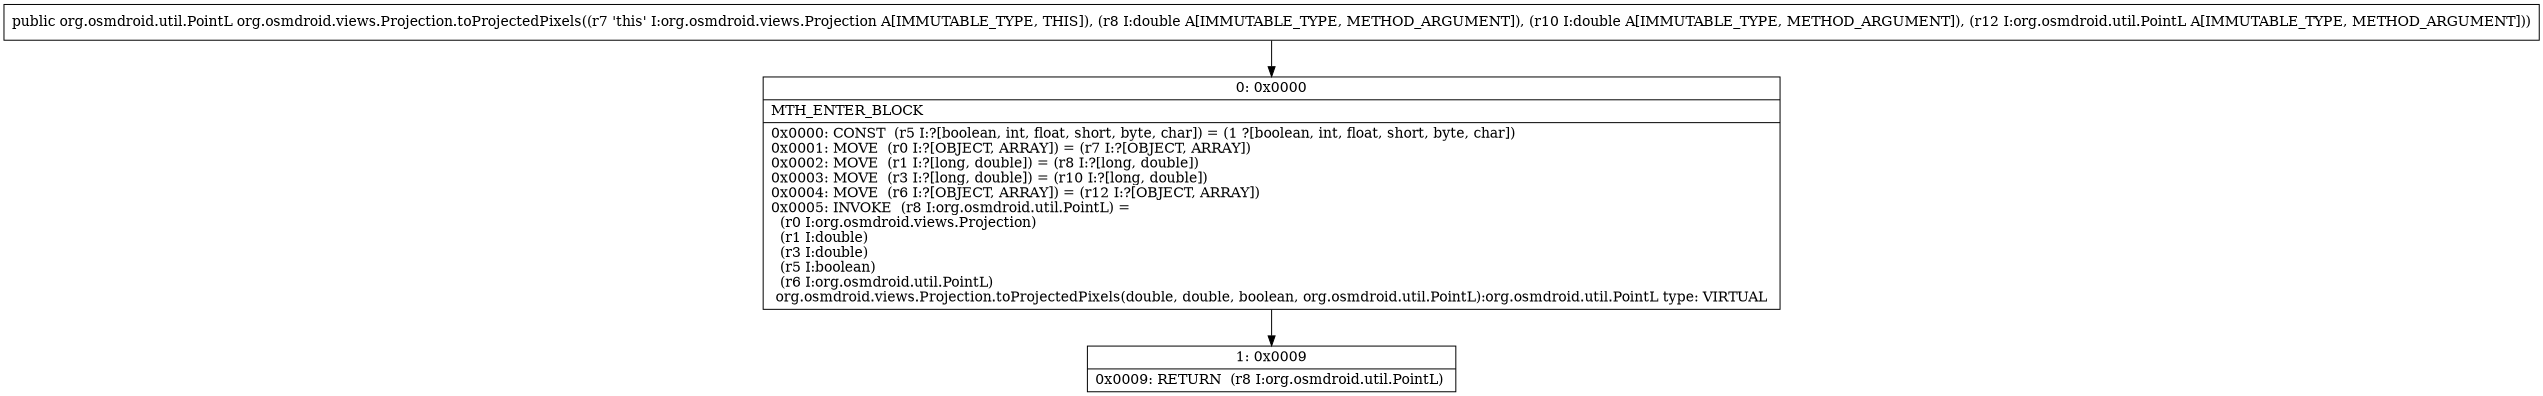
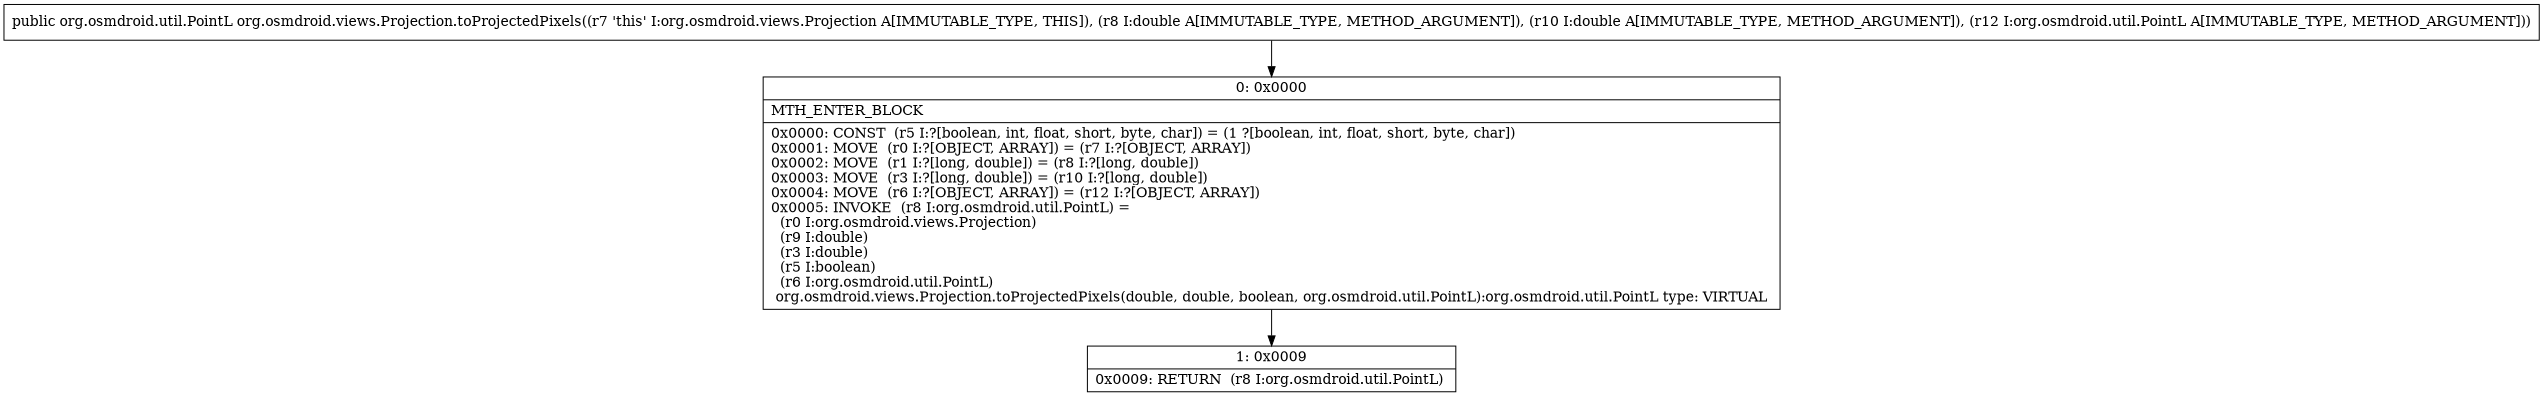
(820, 238) -> (820, 238)
